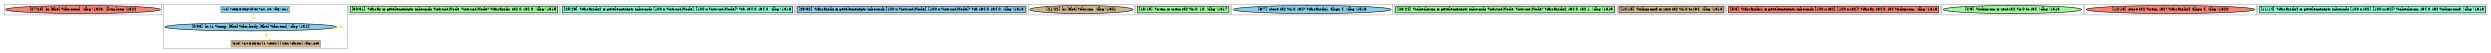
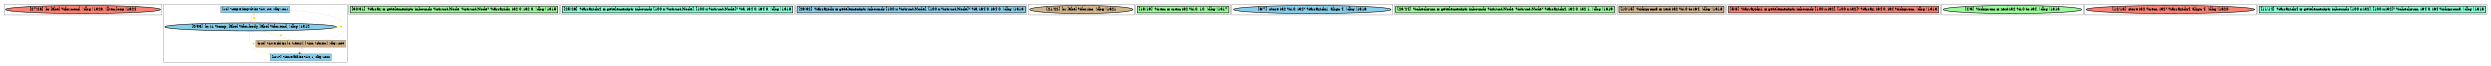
none -> (301, 57)
